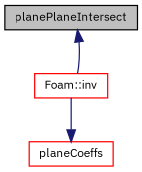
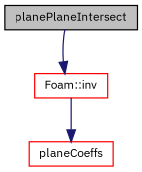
(79, 58) -> (63, 46)
